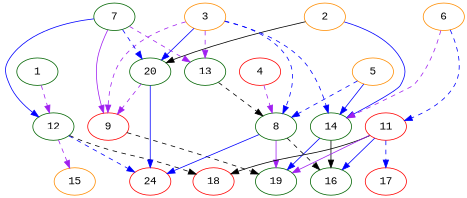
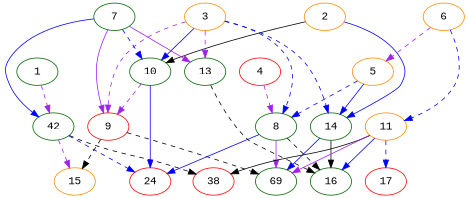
(156, 42) -> (156, 42)
(150, 72) -> (150, 72)
(412, 86) -> (411, 42)
(237, 97) -> (243, 135)
(53, 127) -> (53, 127)
(386, 127) -> (386, 127)
none -> (91, 154)
(214, 181) -> (214, 181)
(276, 181) -> (276, 181)
